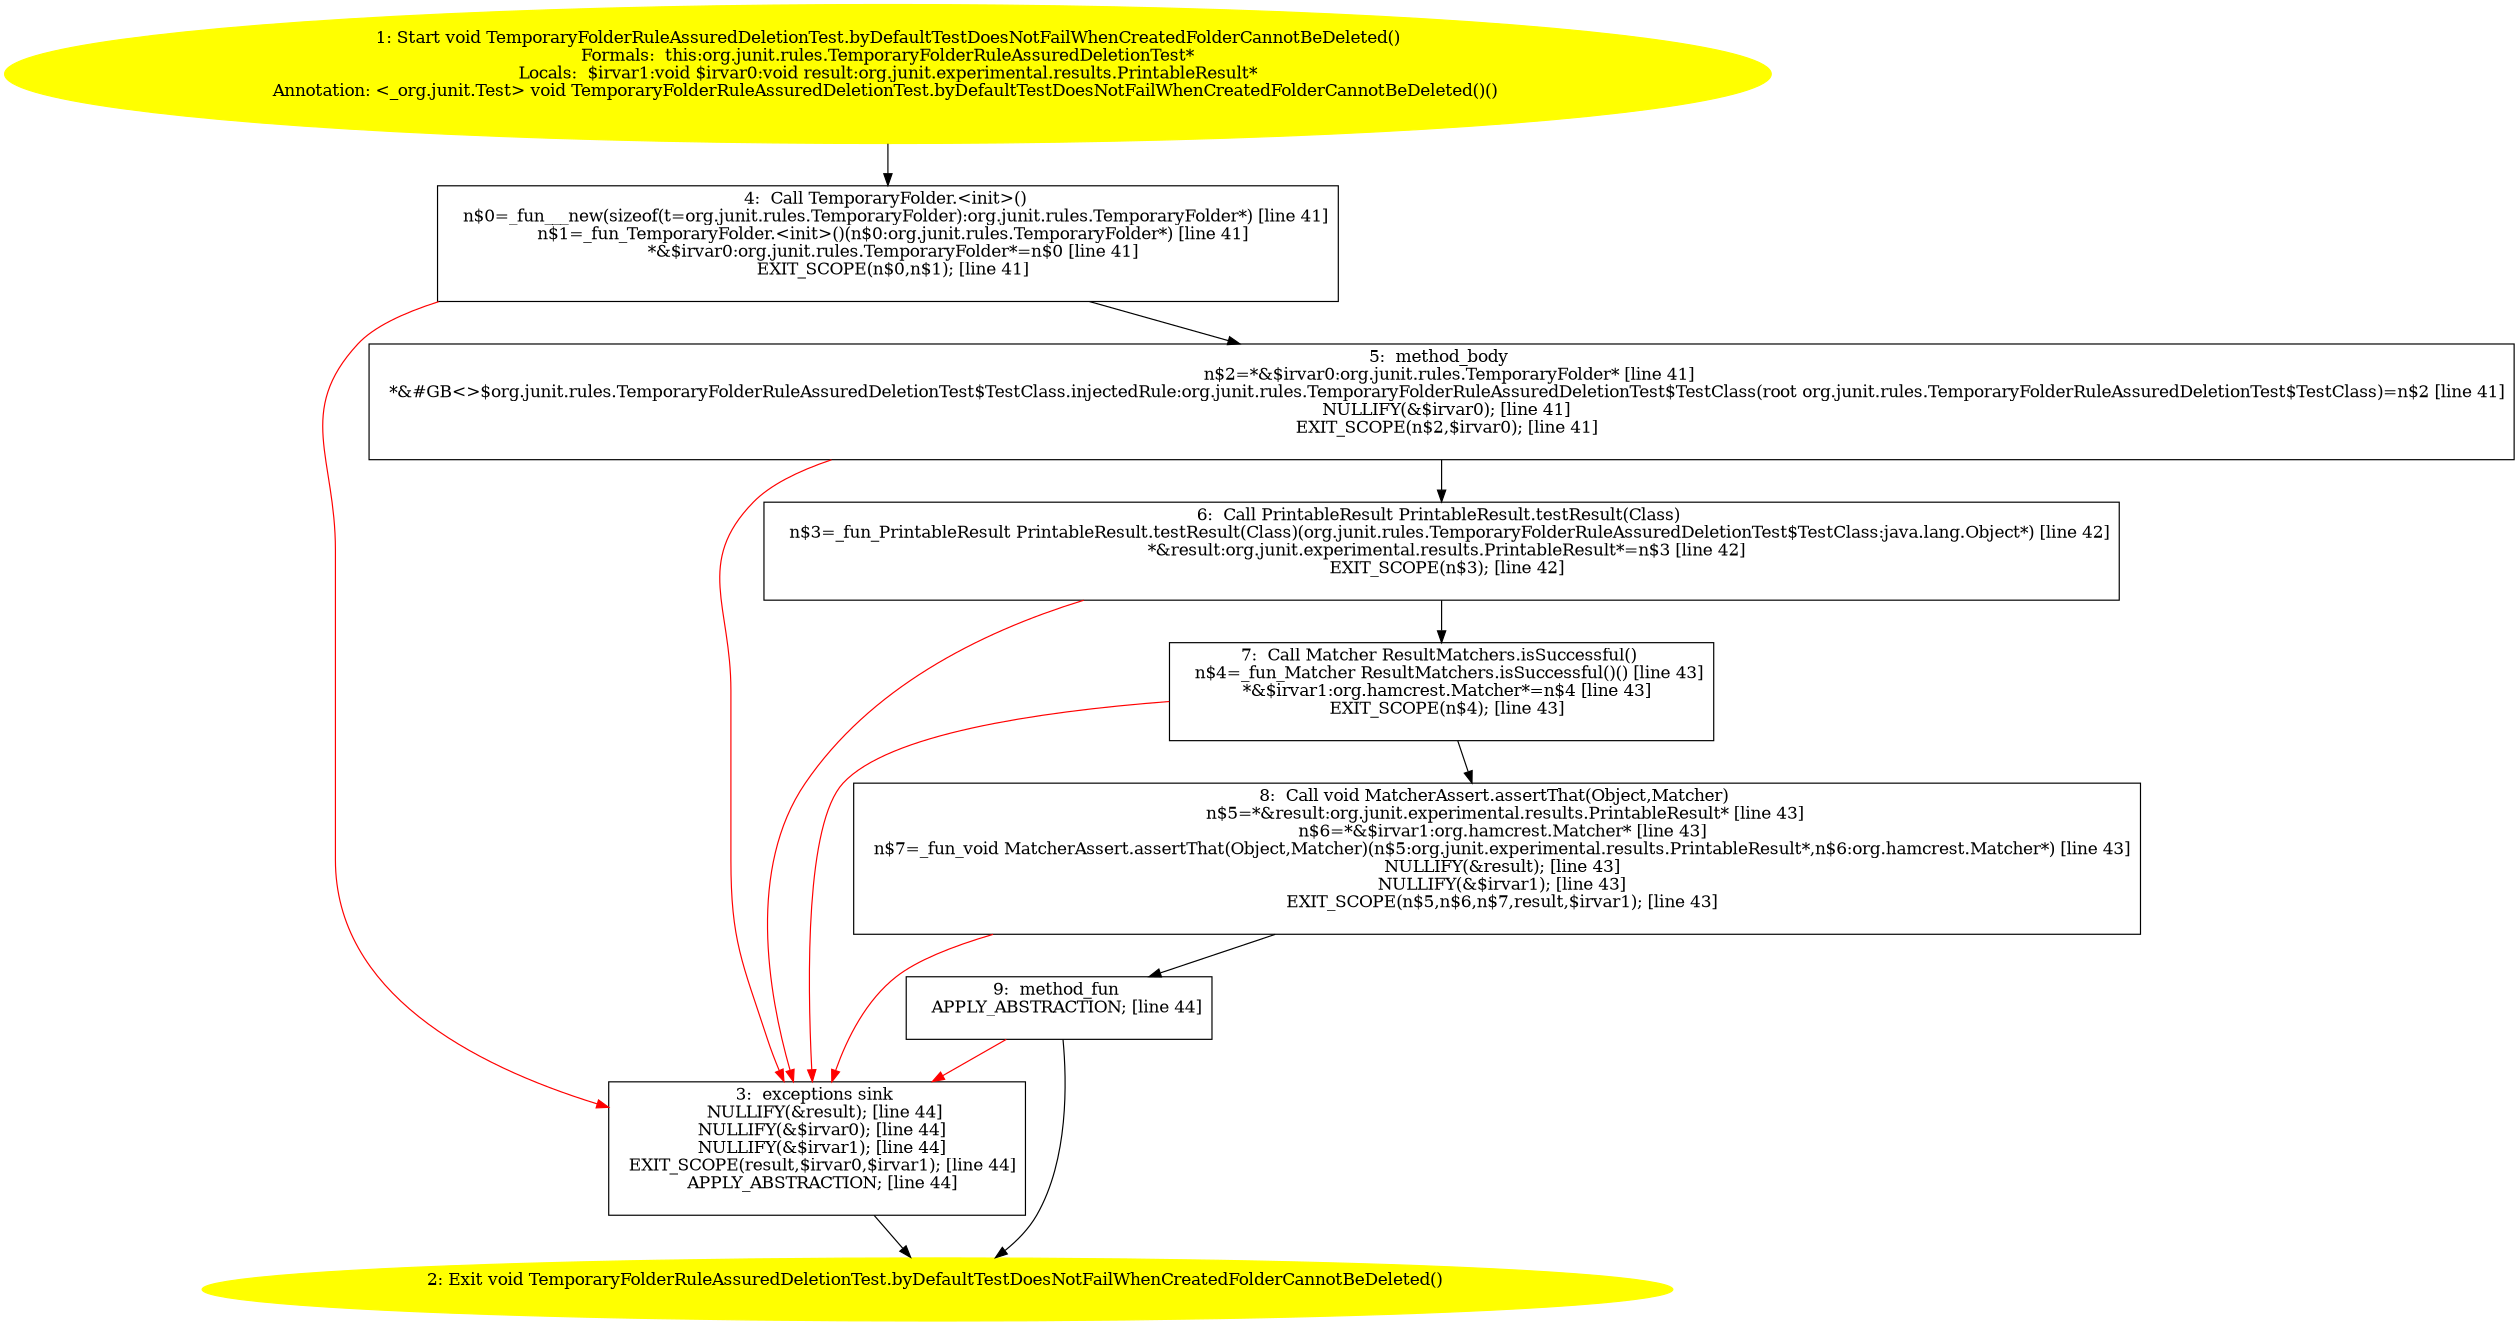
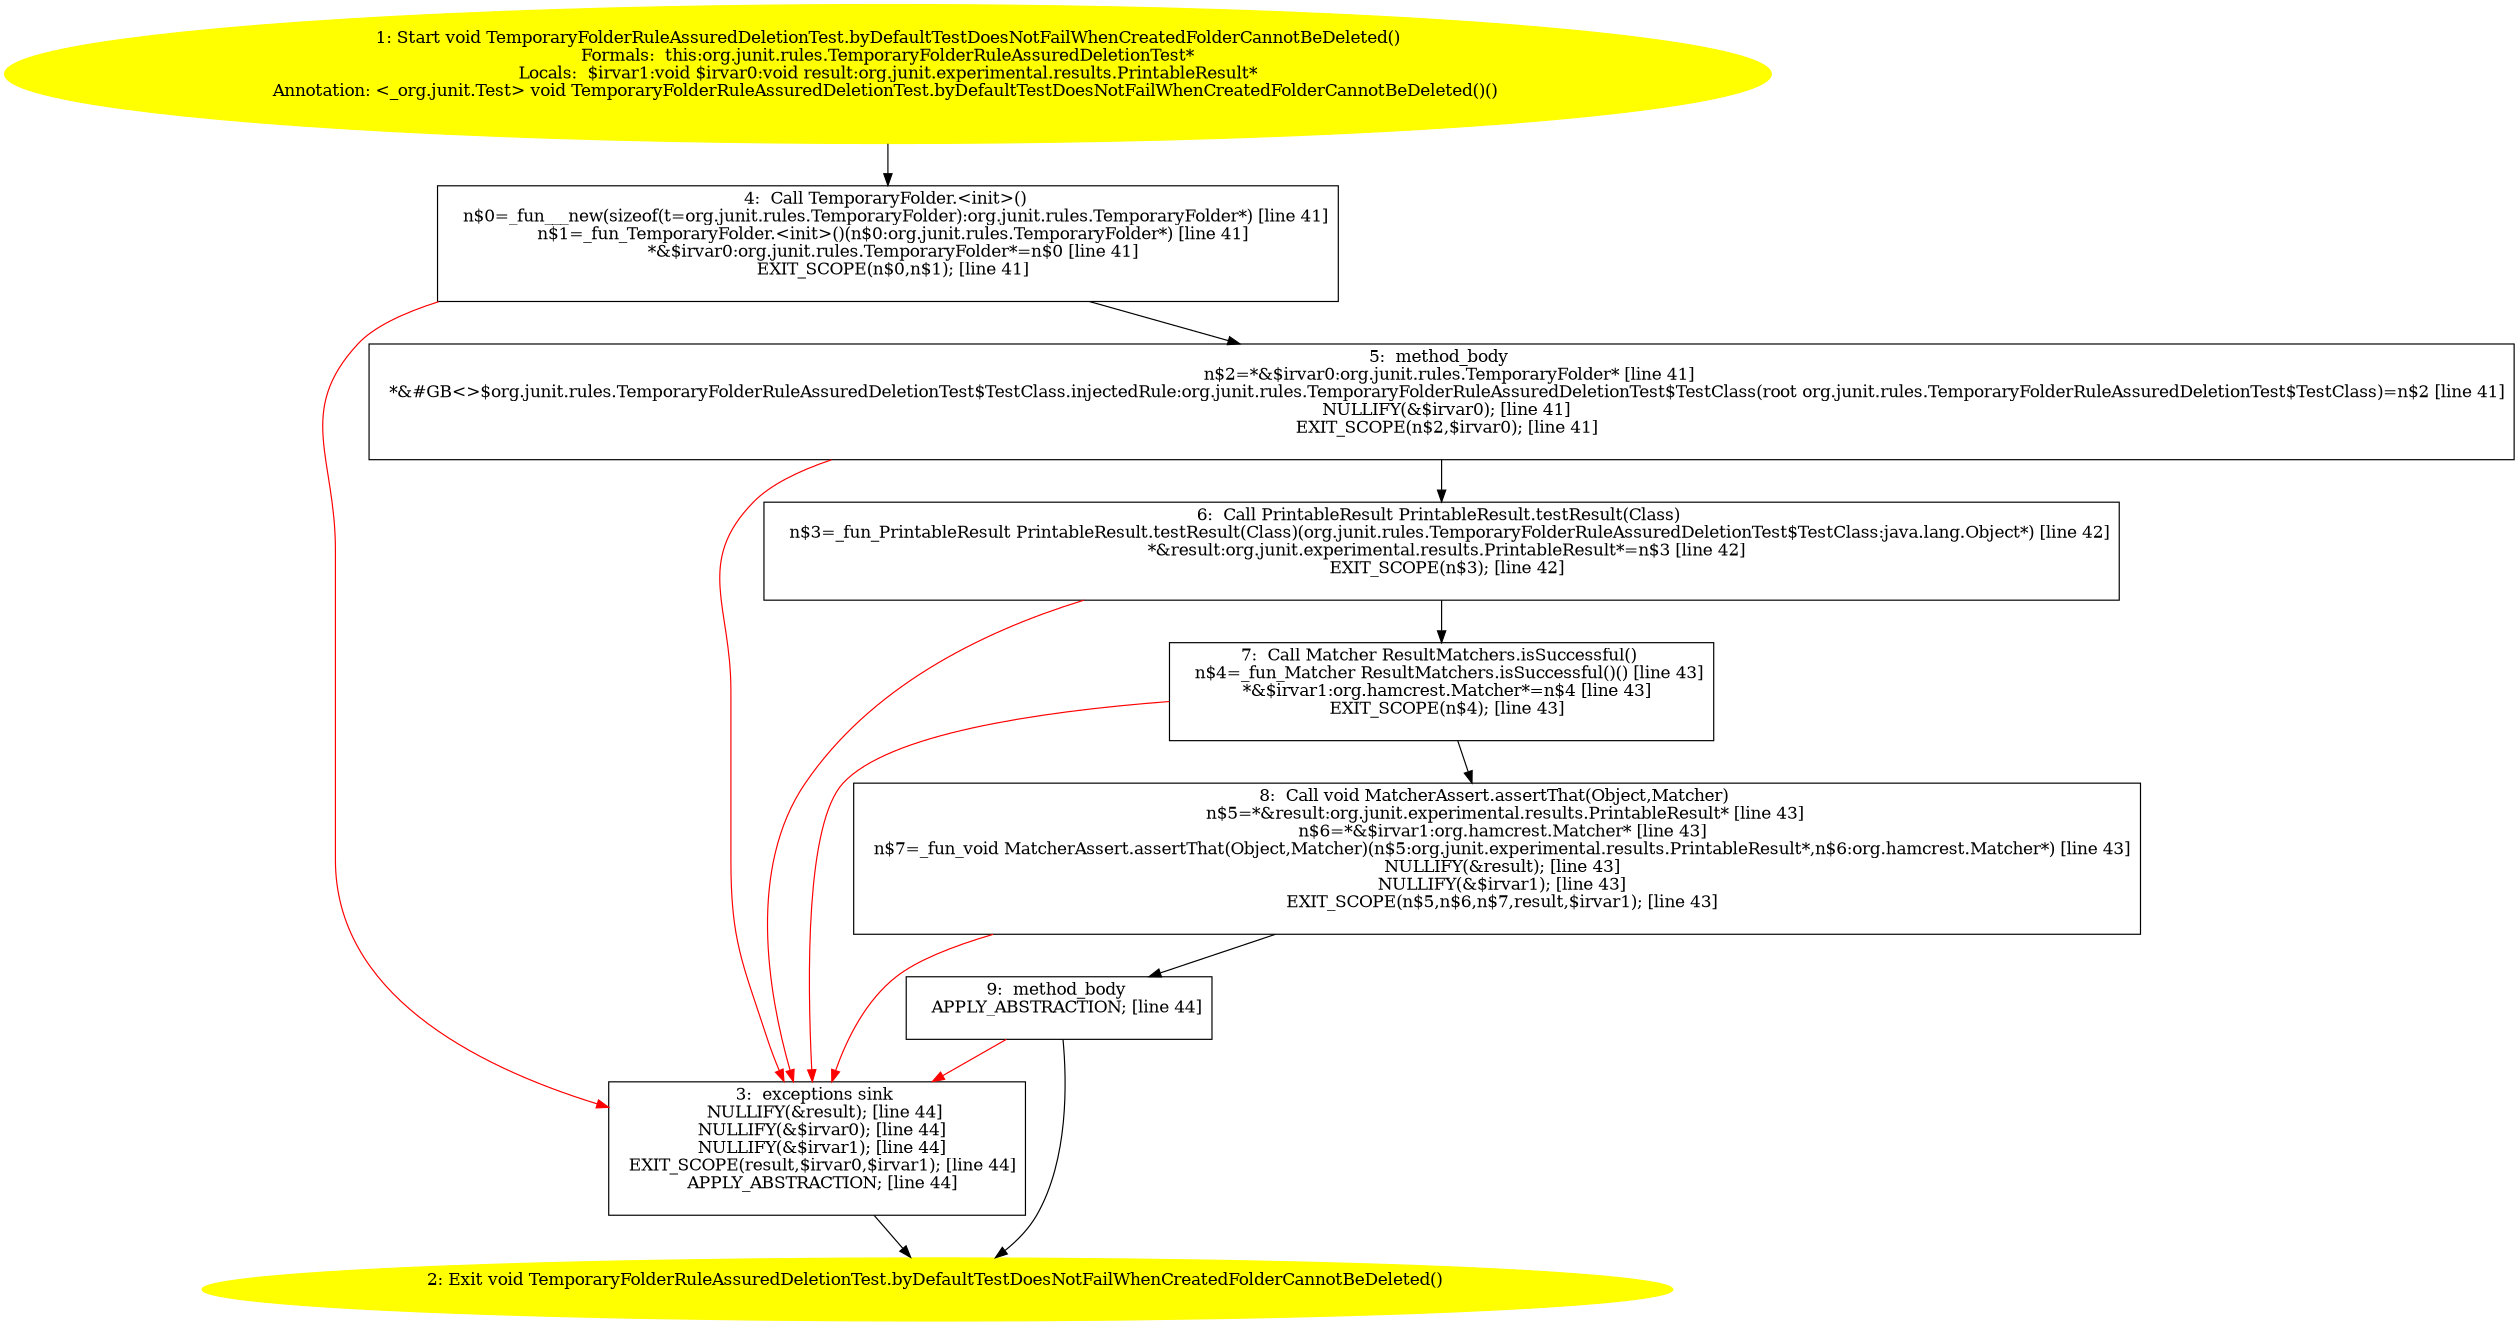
(1059, 1008) -> (1059, 1008)
